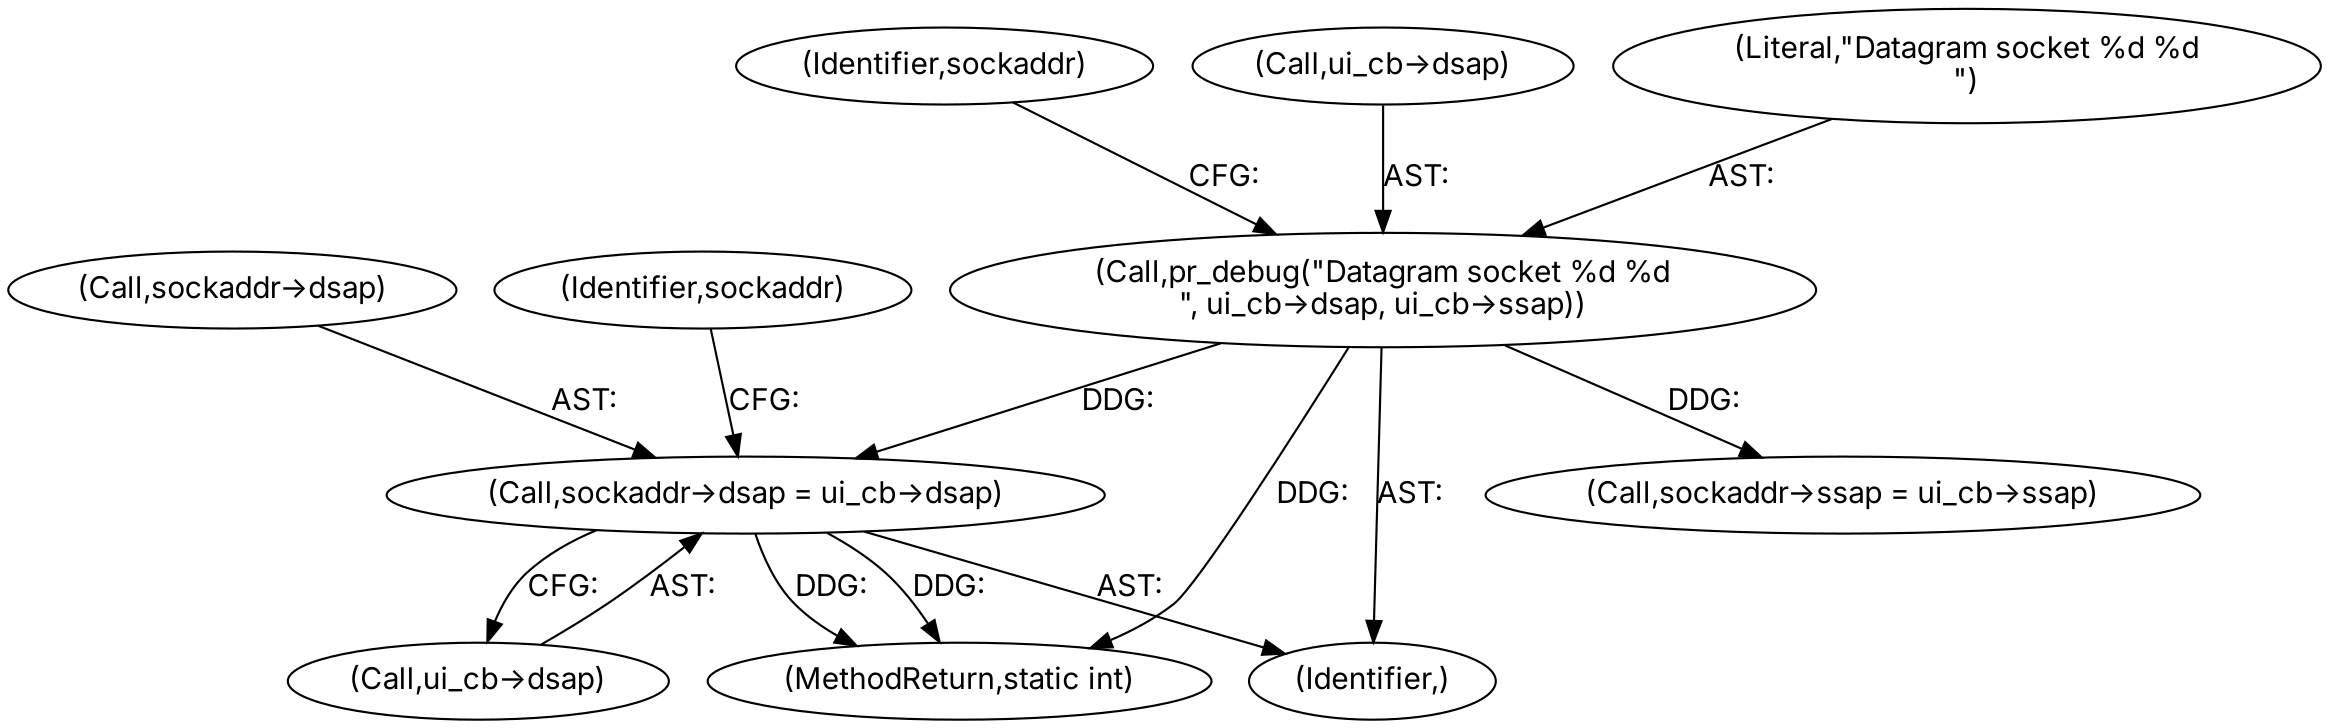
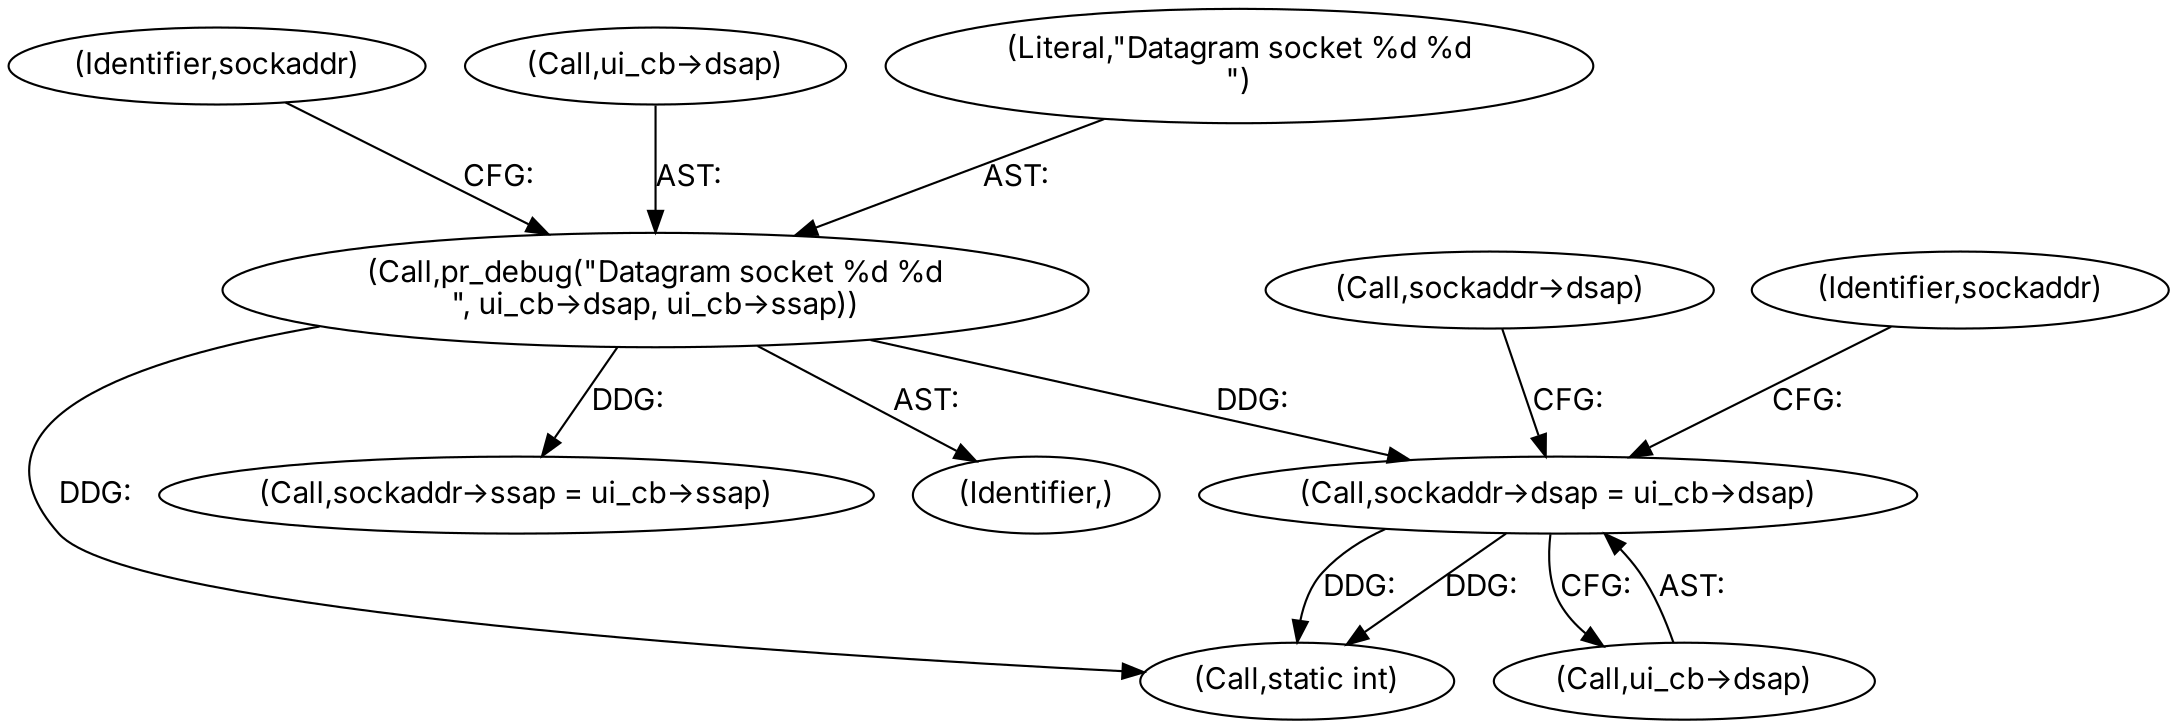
(588, 402) -> (1572, 402)
(1064, 590) -> none
(960, 681) -> (1297, 681)
